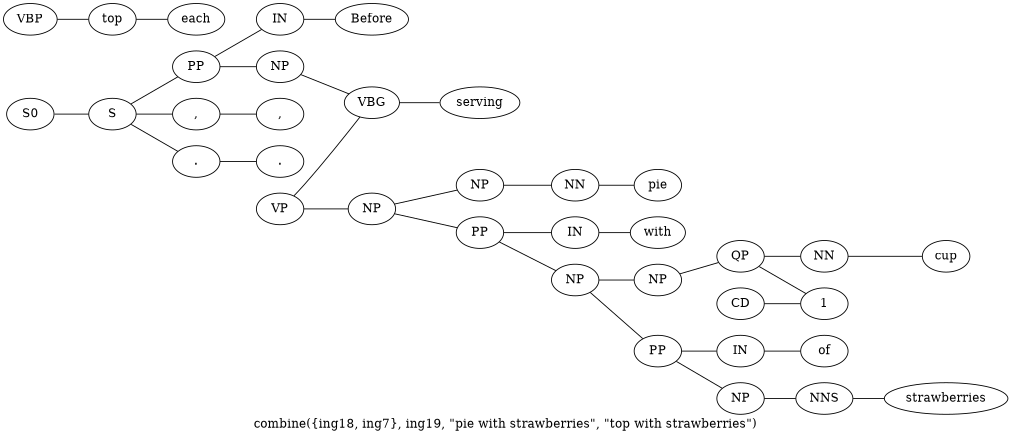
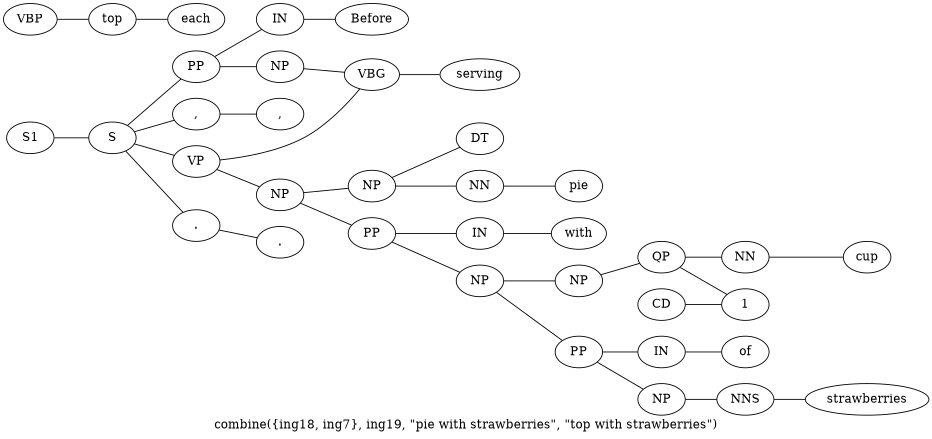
(30, 114) -> (30, 138)
none -> (480, 139)
none -> (154, 150)
